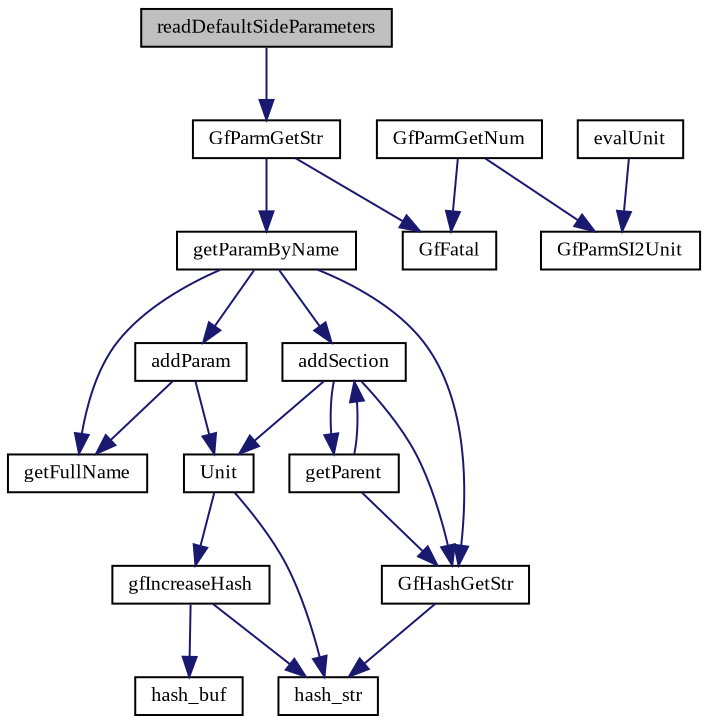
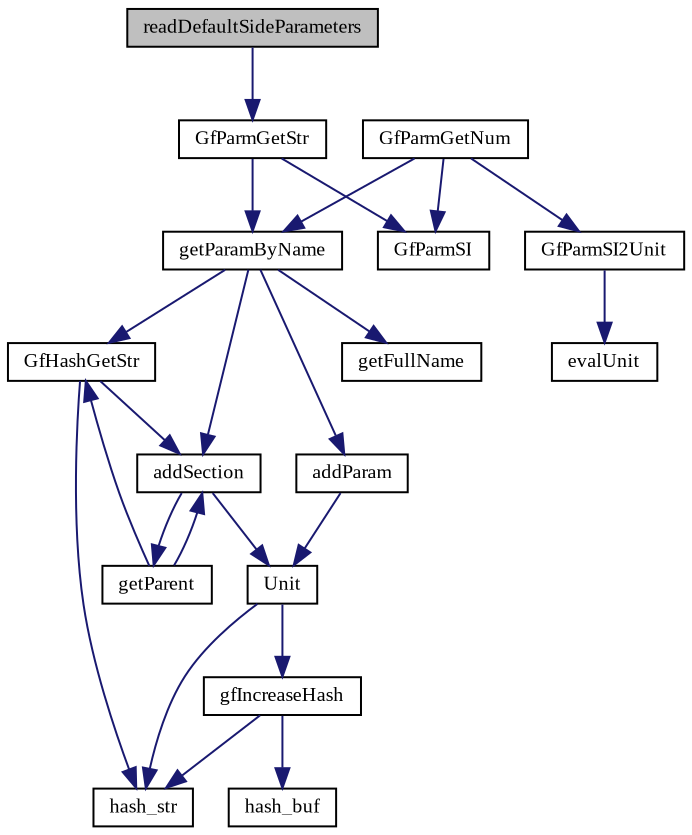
(626, 185) -> (605, 296)
none -> (361, 189)
(449, 251) -> (434, 251)
(142, 410) -> none
(417, 456) -> (133, 411)
